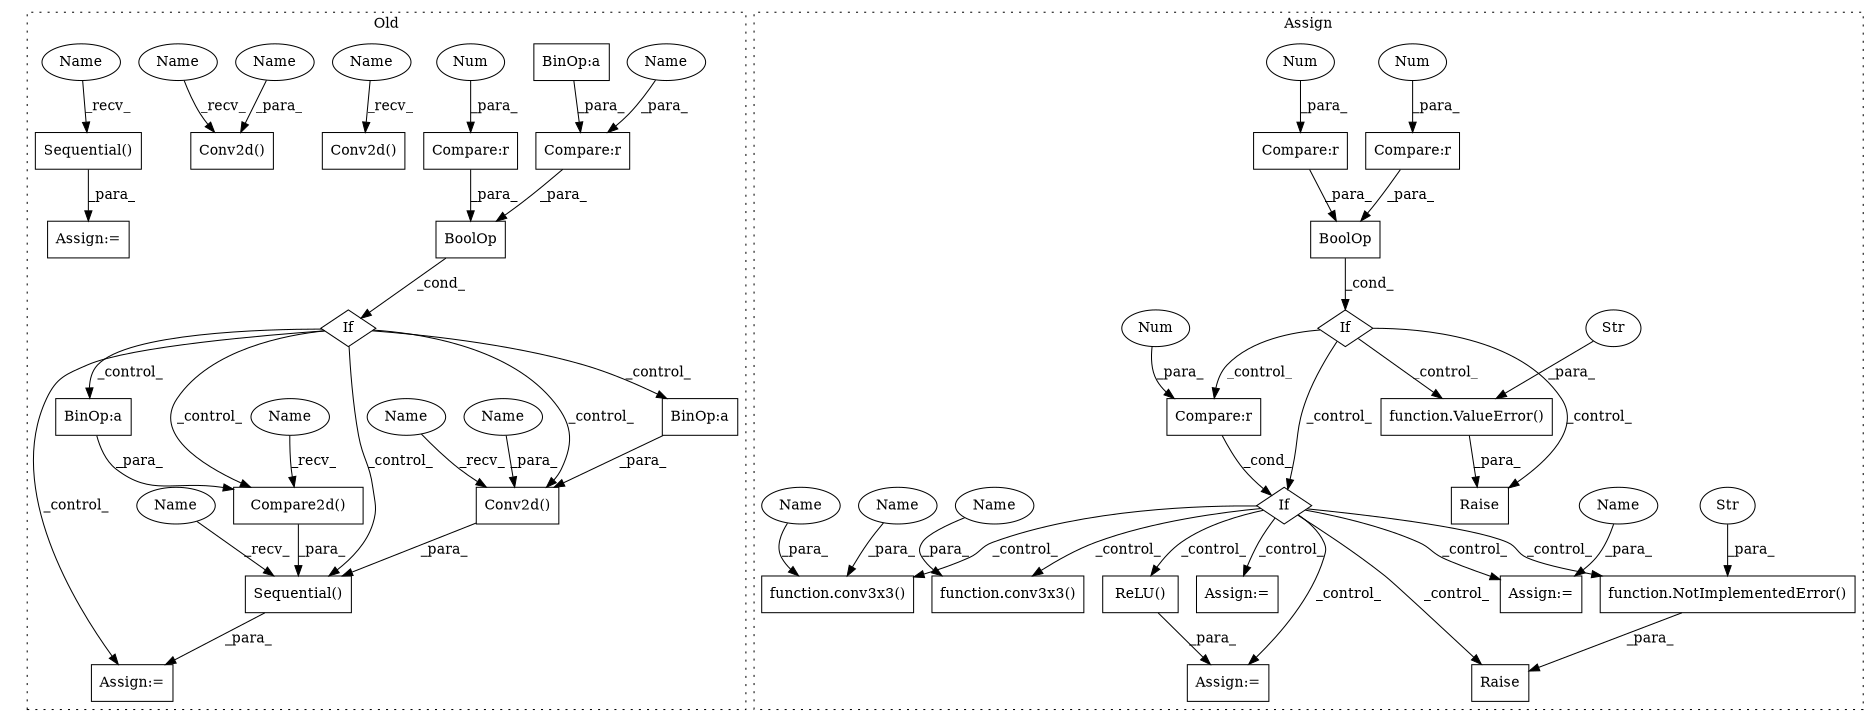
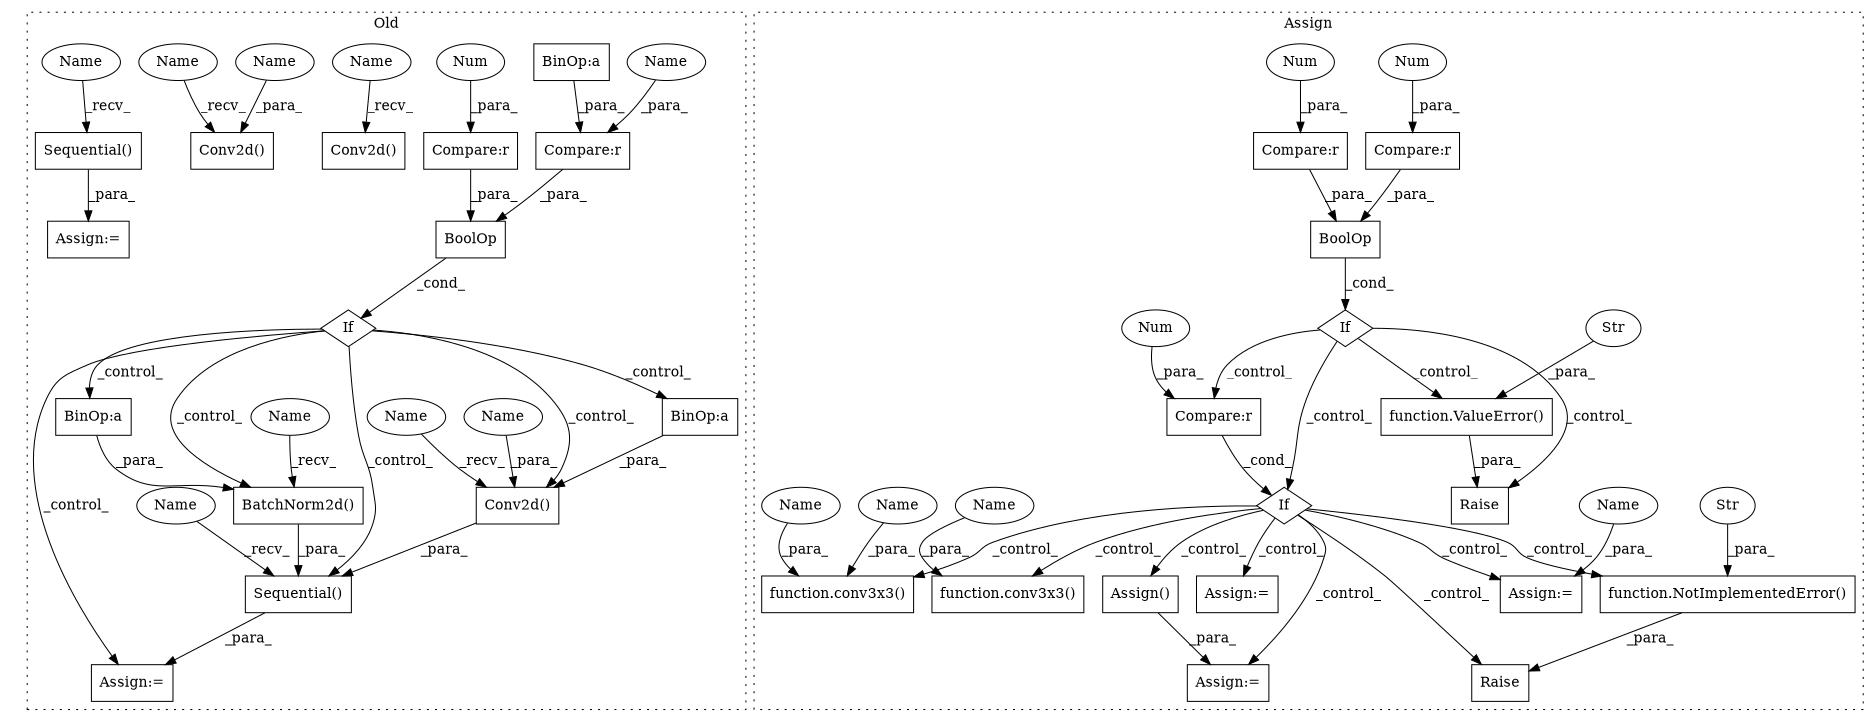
(298, 506) -> (298, 506)
(1140, 594) -> (1140, 594)
